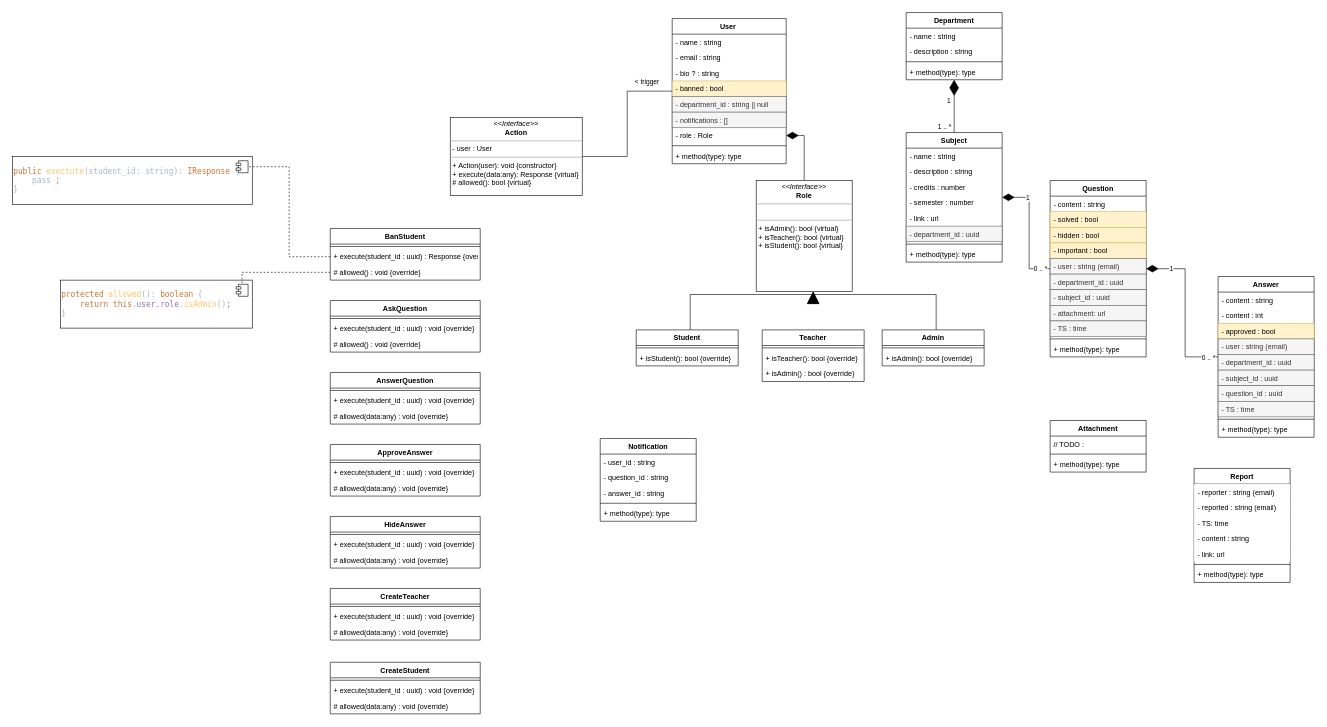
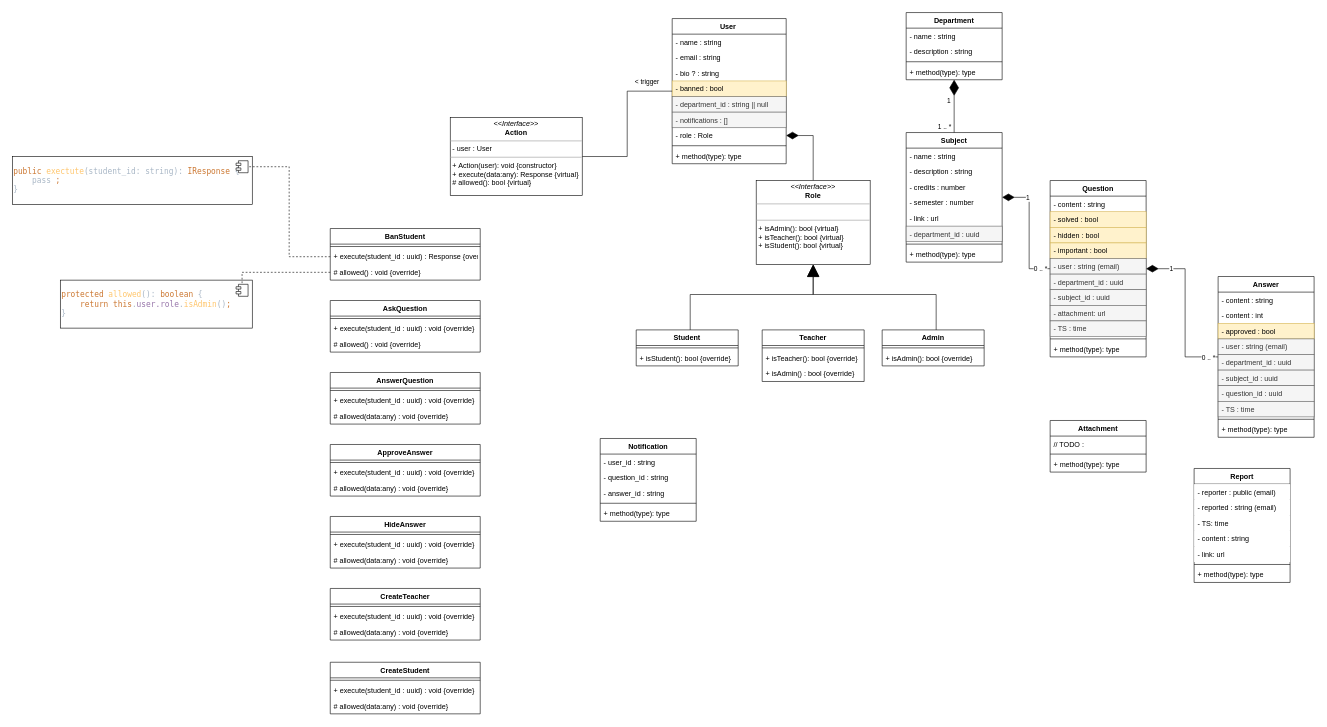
(804, 236) -> (813, 222)
(1245, 492) -> (1244, 492)
